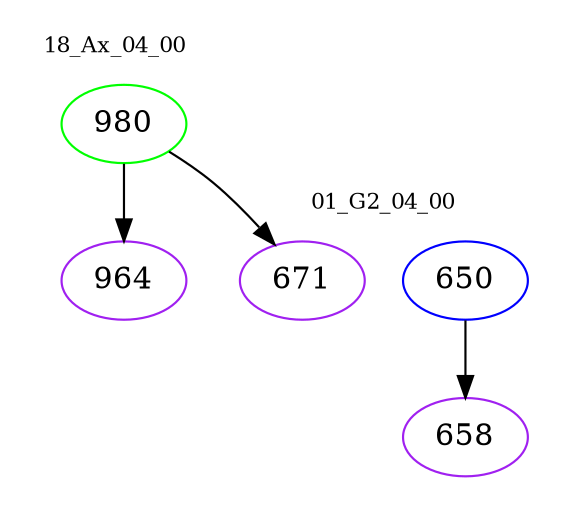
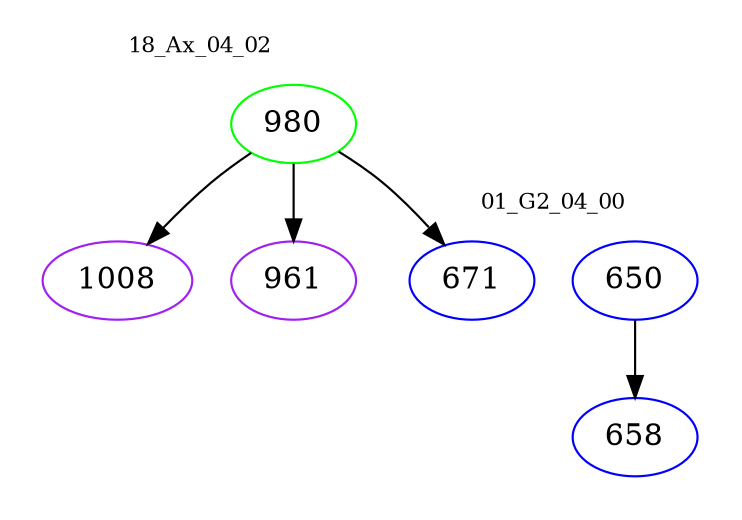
(115, 47) -> (200, 47)
none -> (117, 281)
(124, 281) -> (294, 281)
(302, 281) -> (472, 281)
(465, 437) -> (635, 437)
